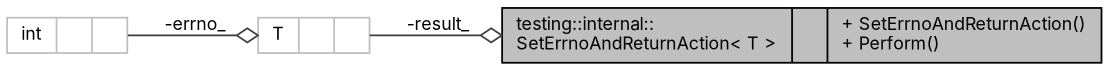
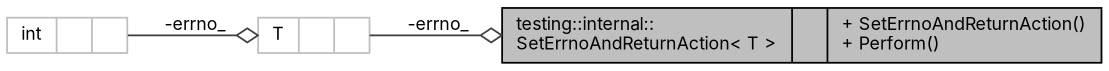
(436, 26) -> (436, 26)
